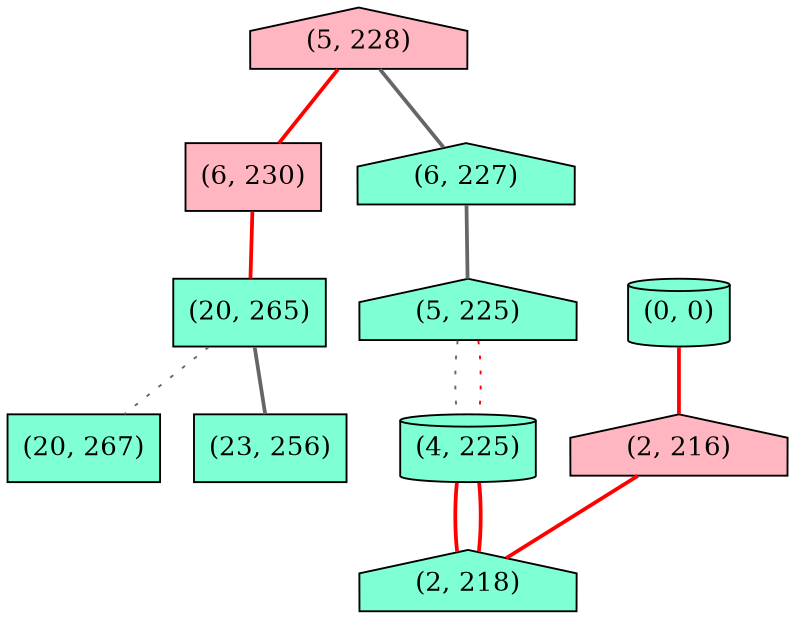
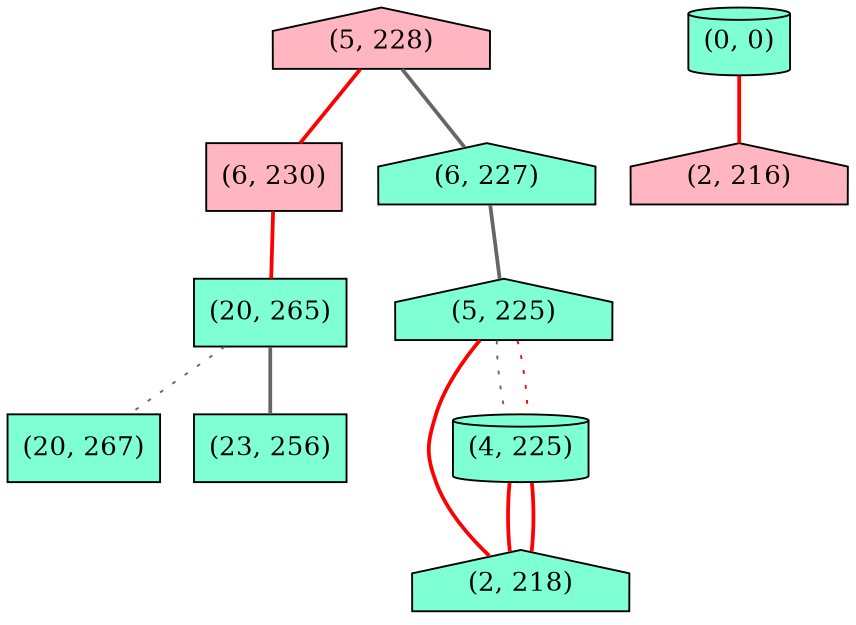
(572, 517) -> (429, 451)
